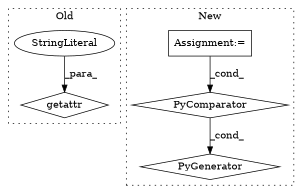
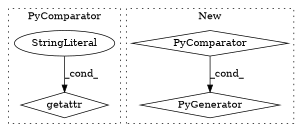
(65, 17) -> (65, 17)
(210, 43) -> none
(81, 74) -> (82, 74)
